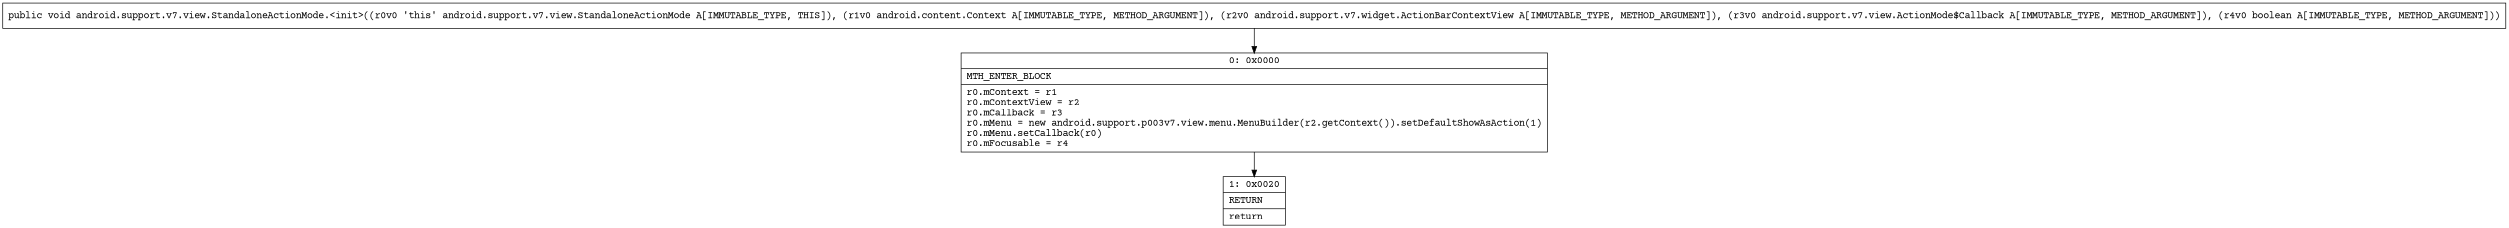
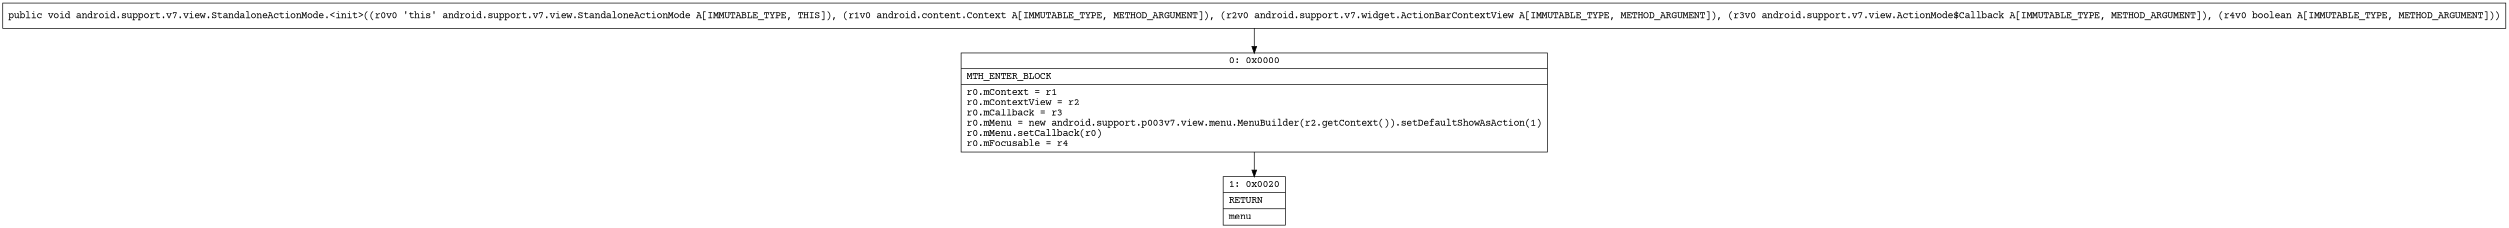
(1246, 217) -> (1240, 217)
